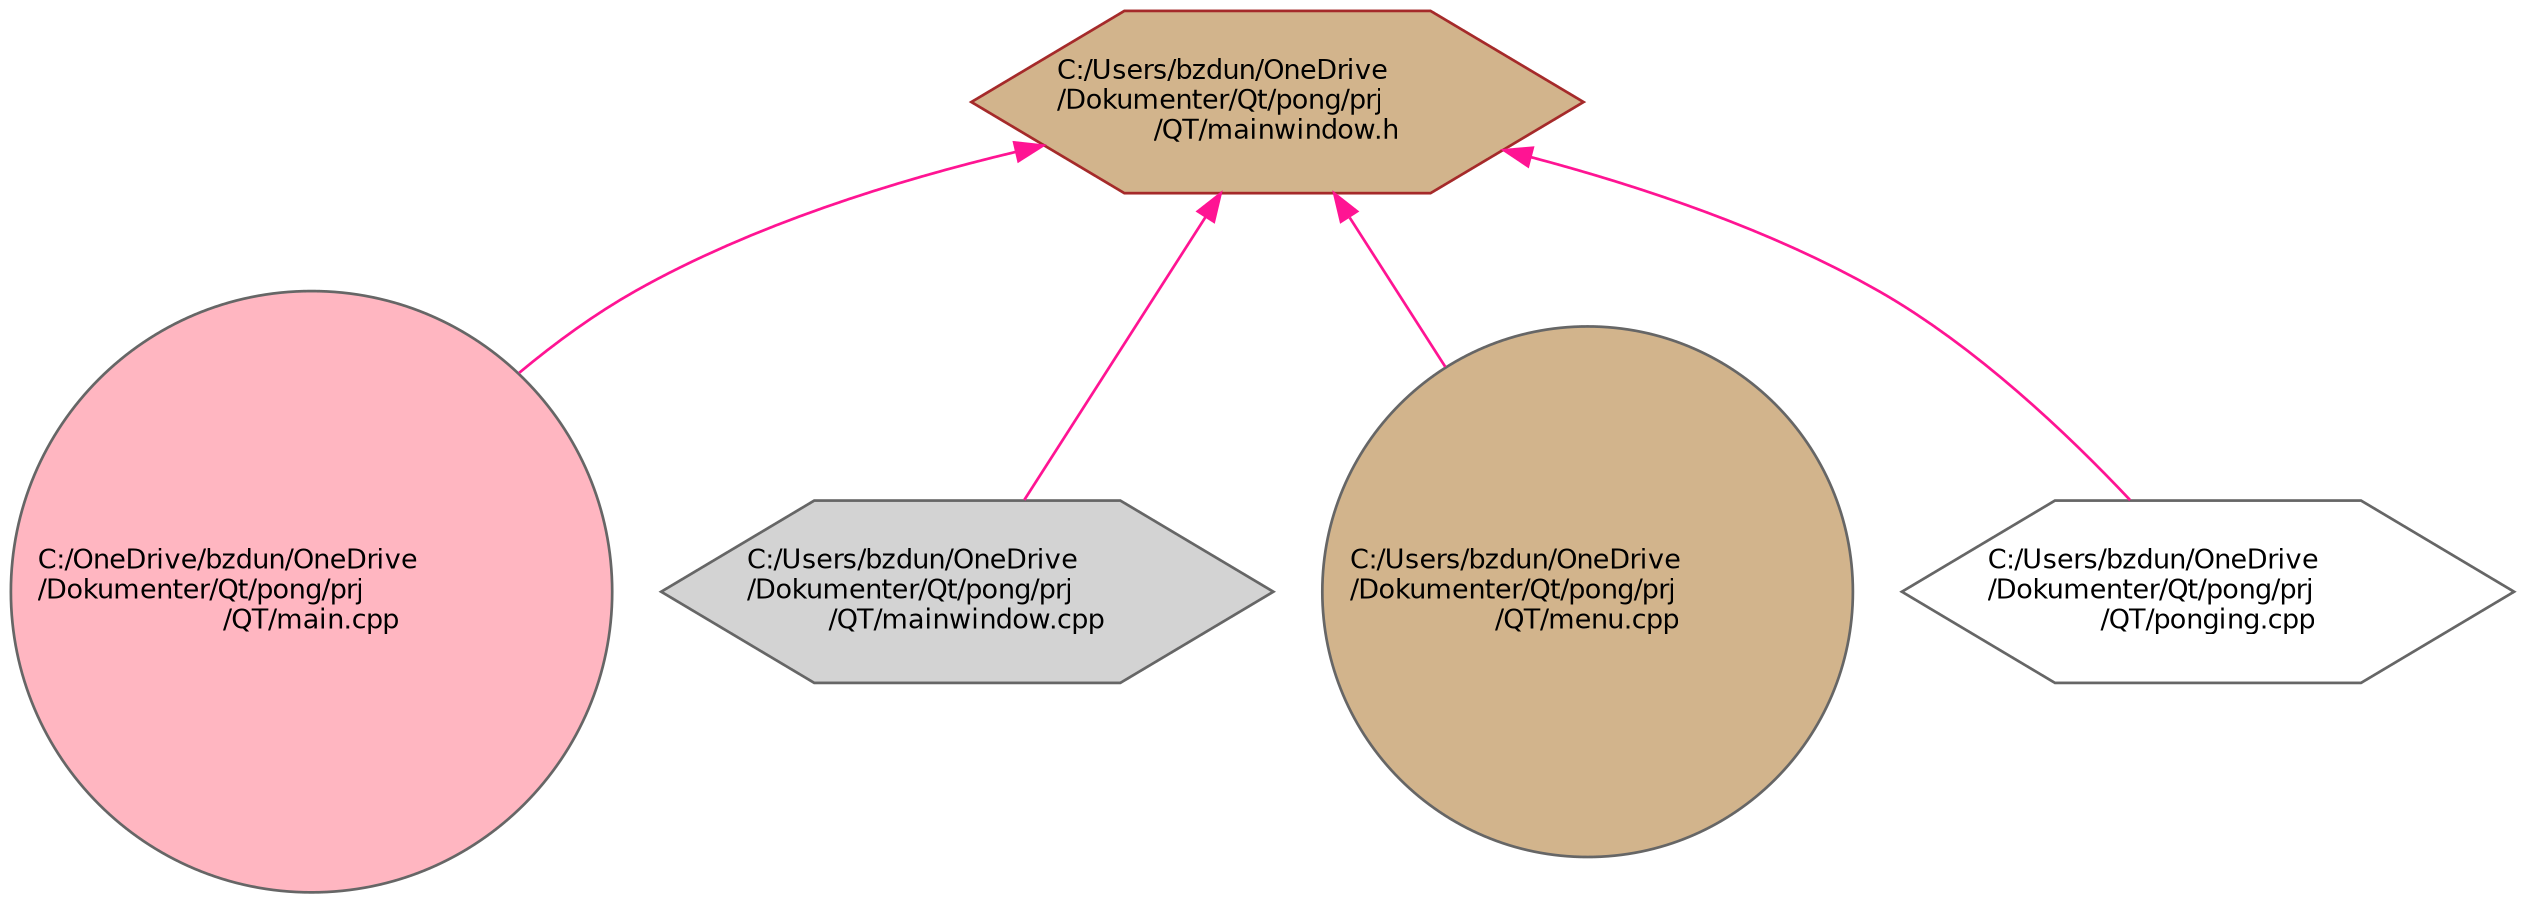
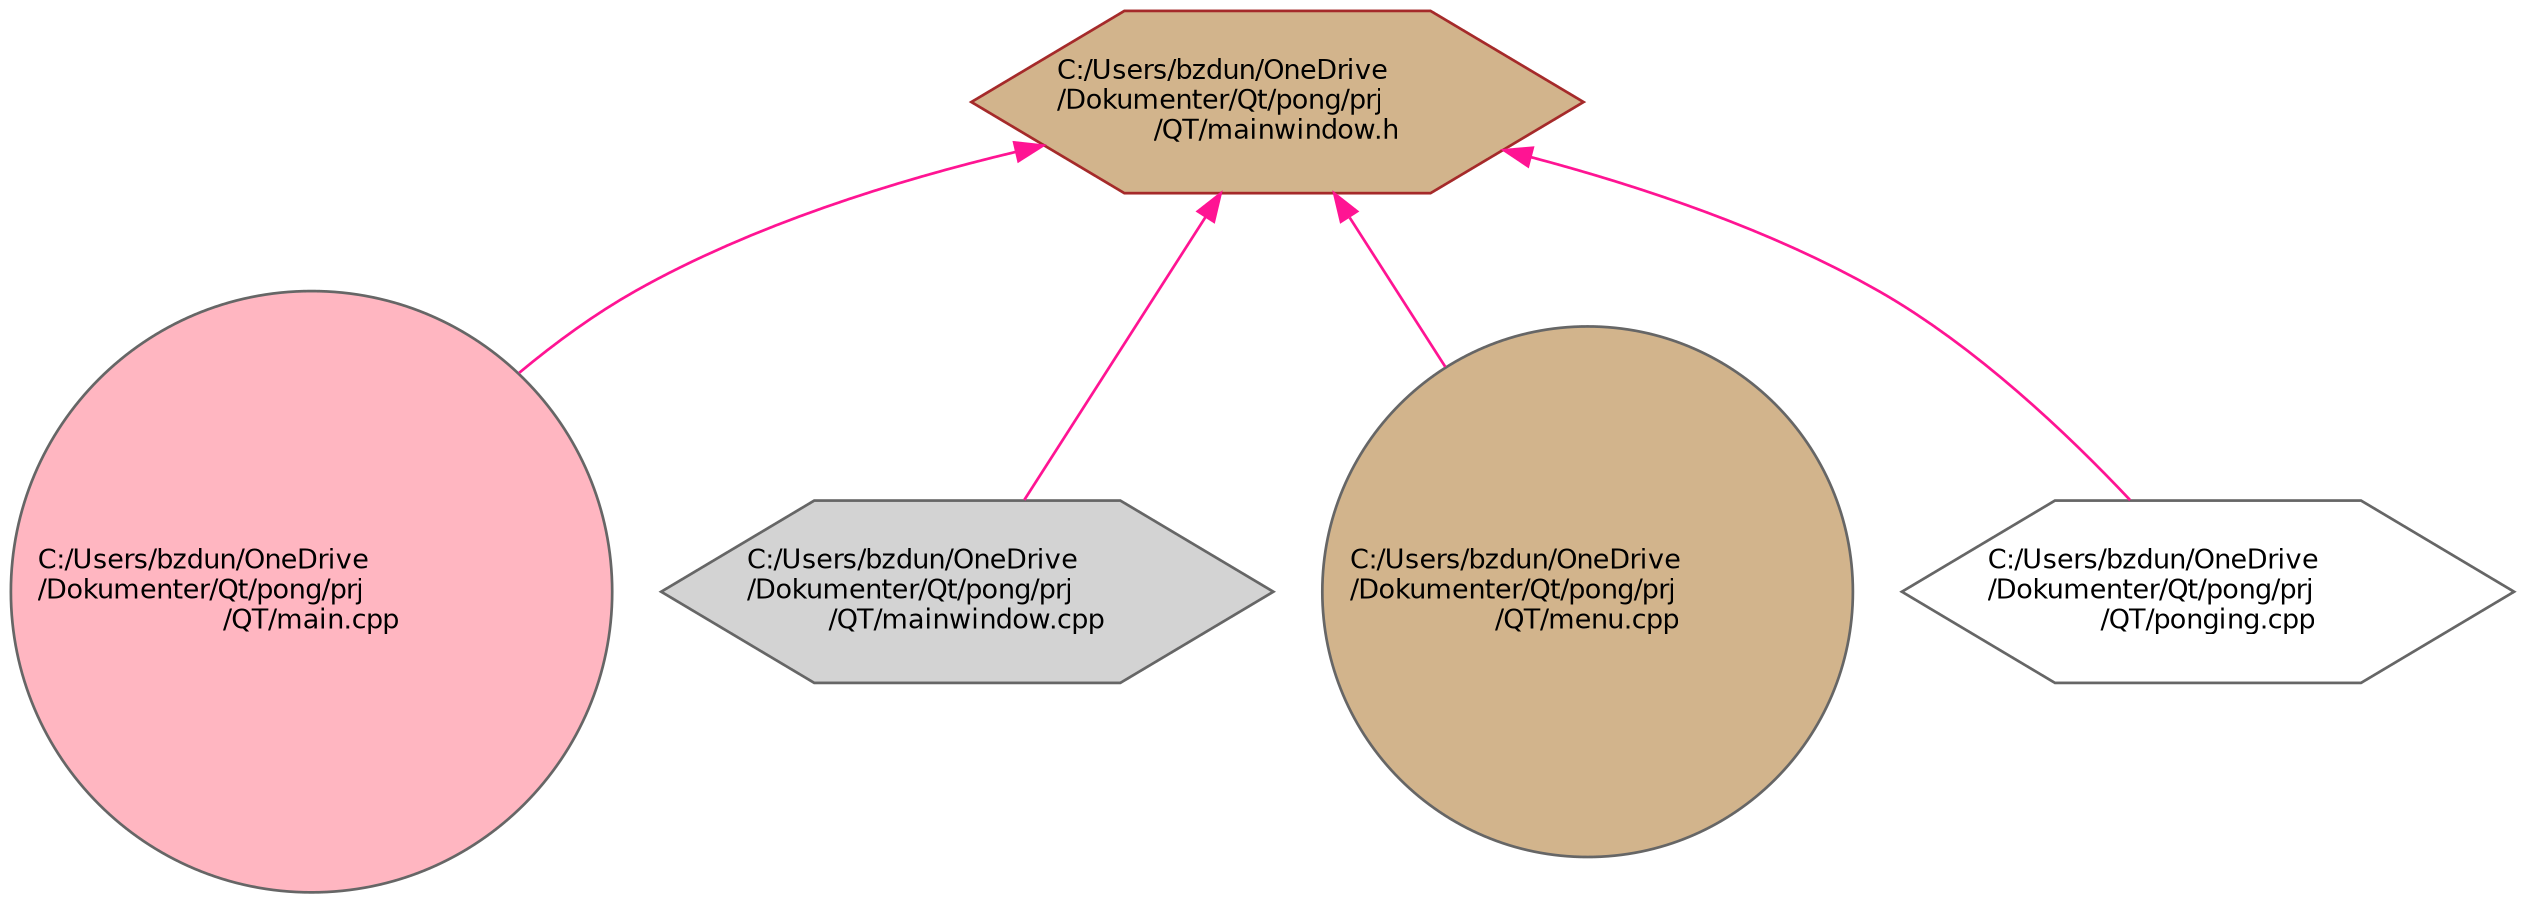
(312, 592) -> (312, 592)
